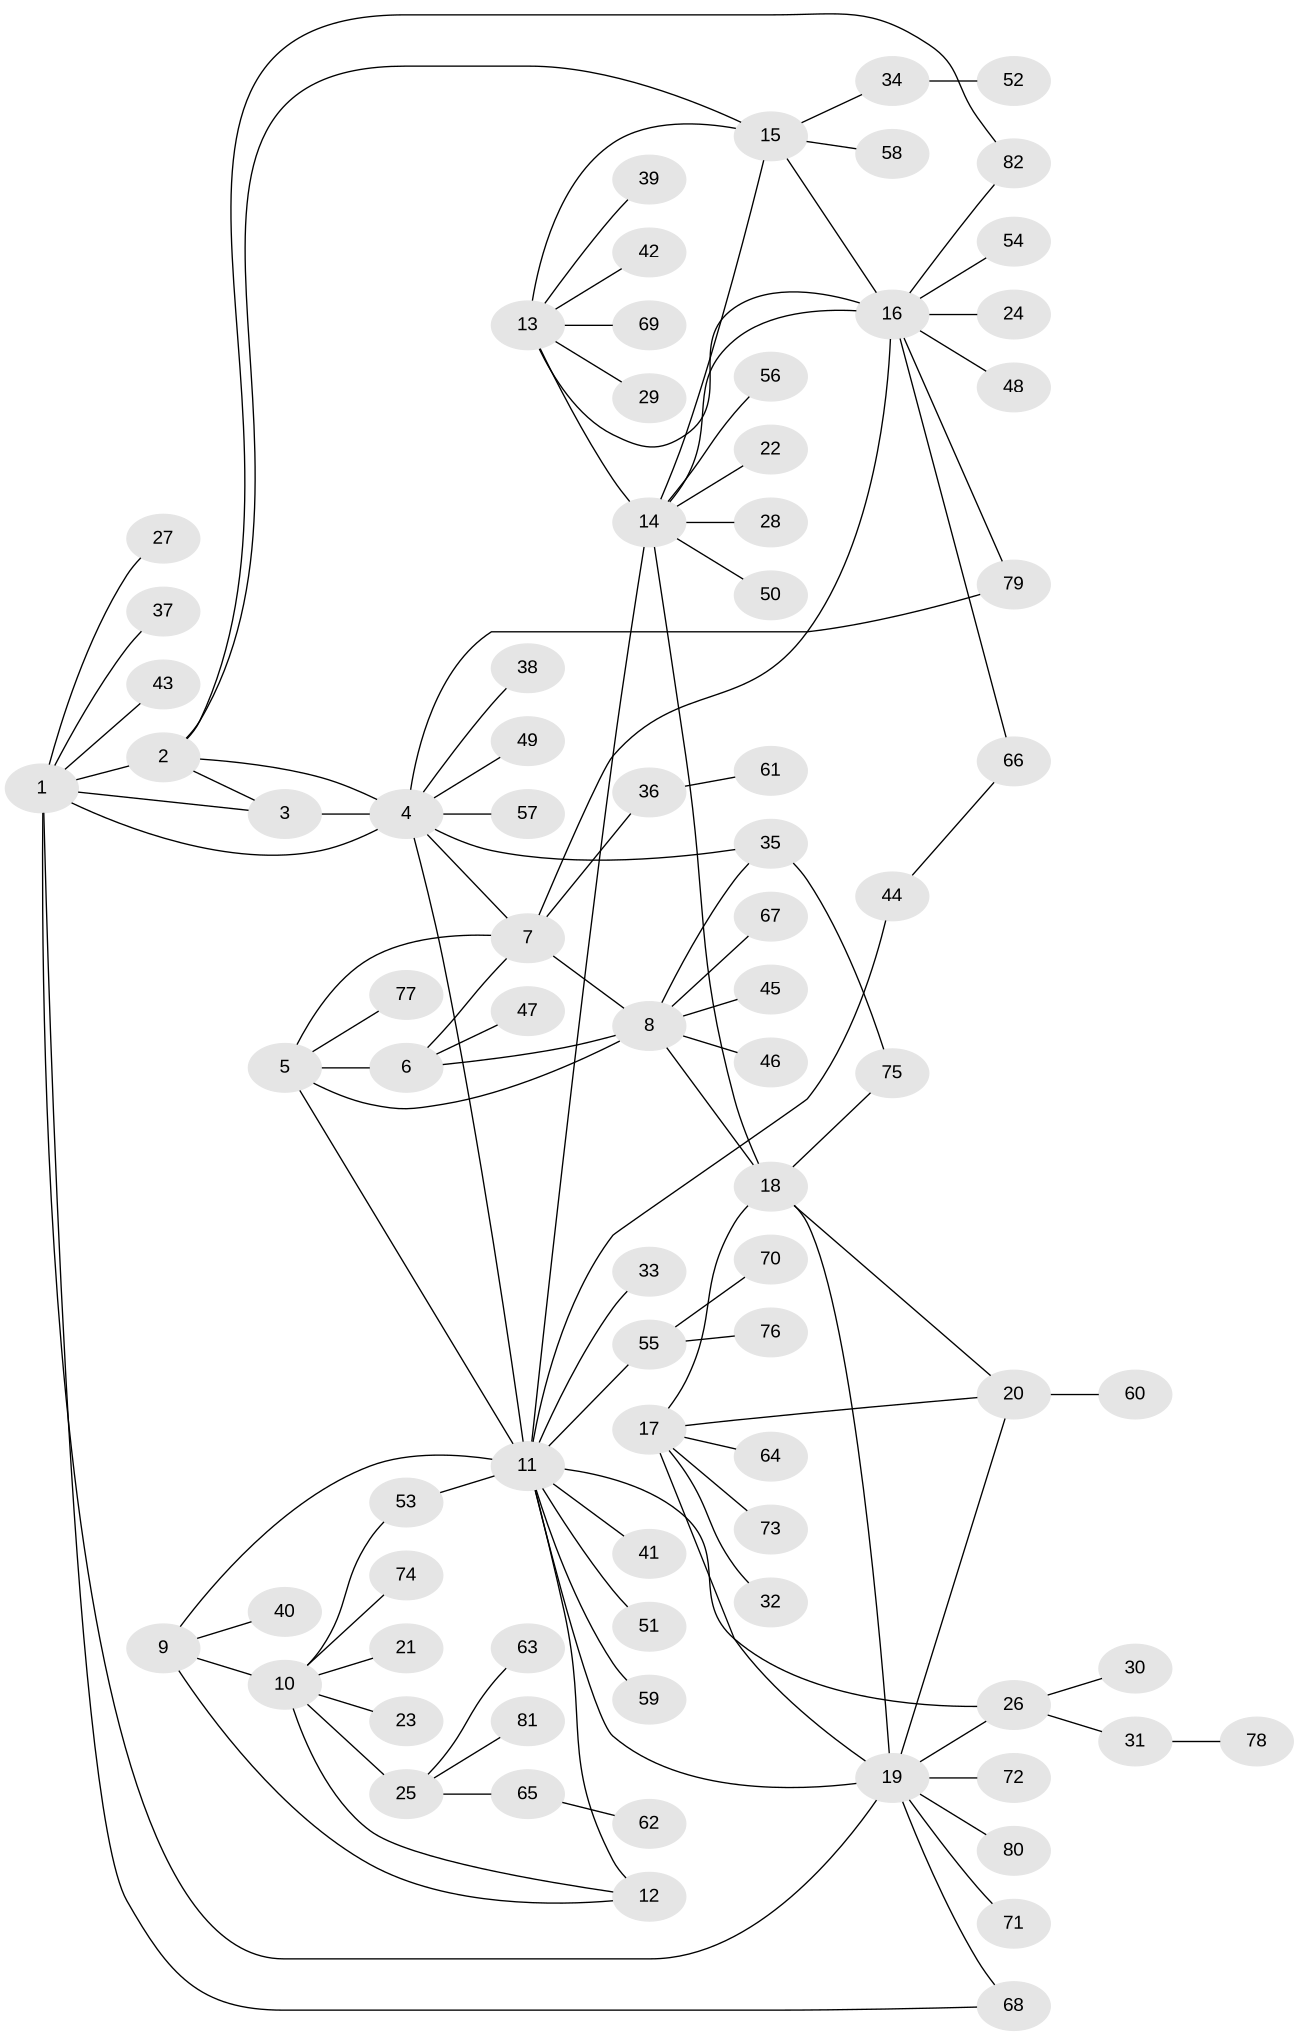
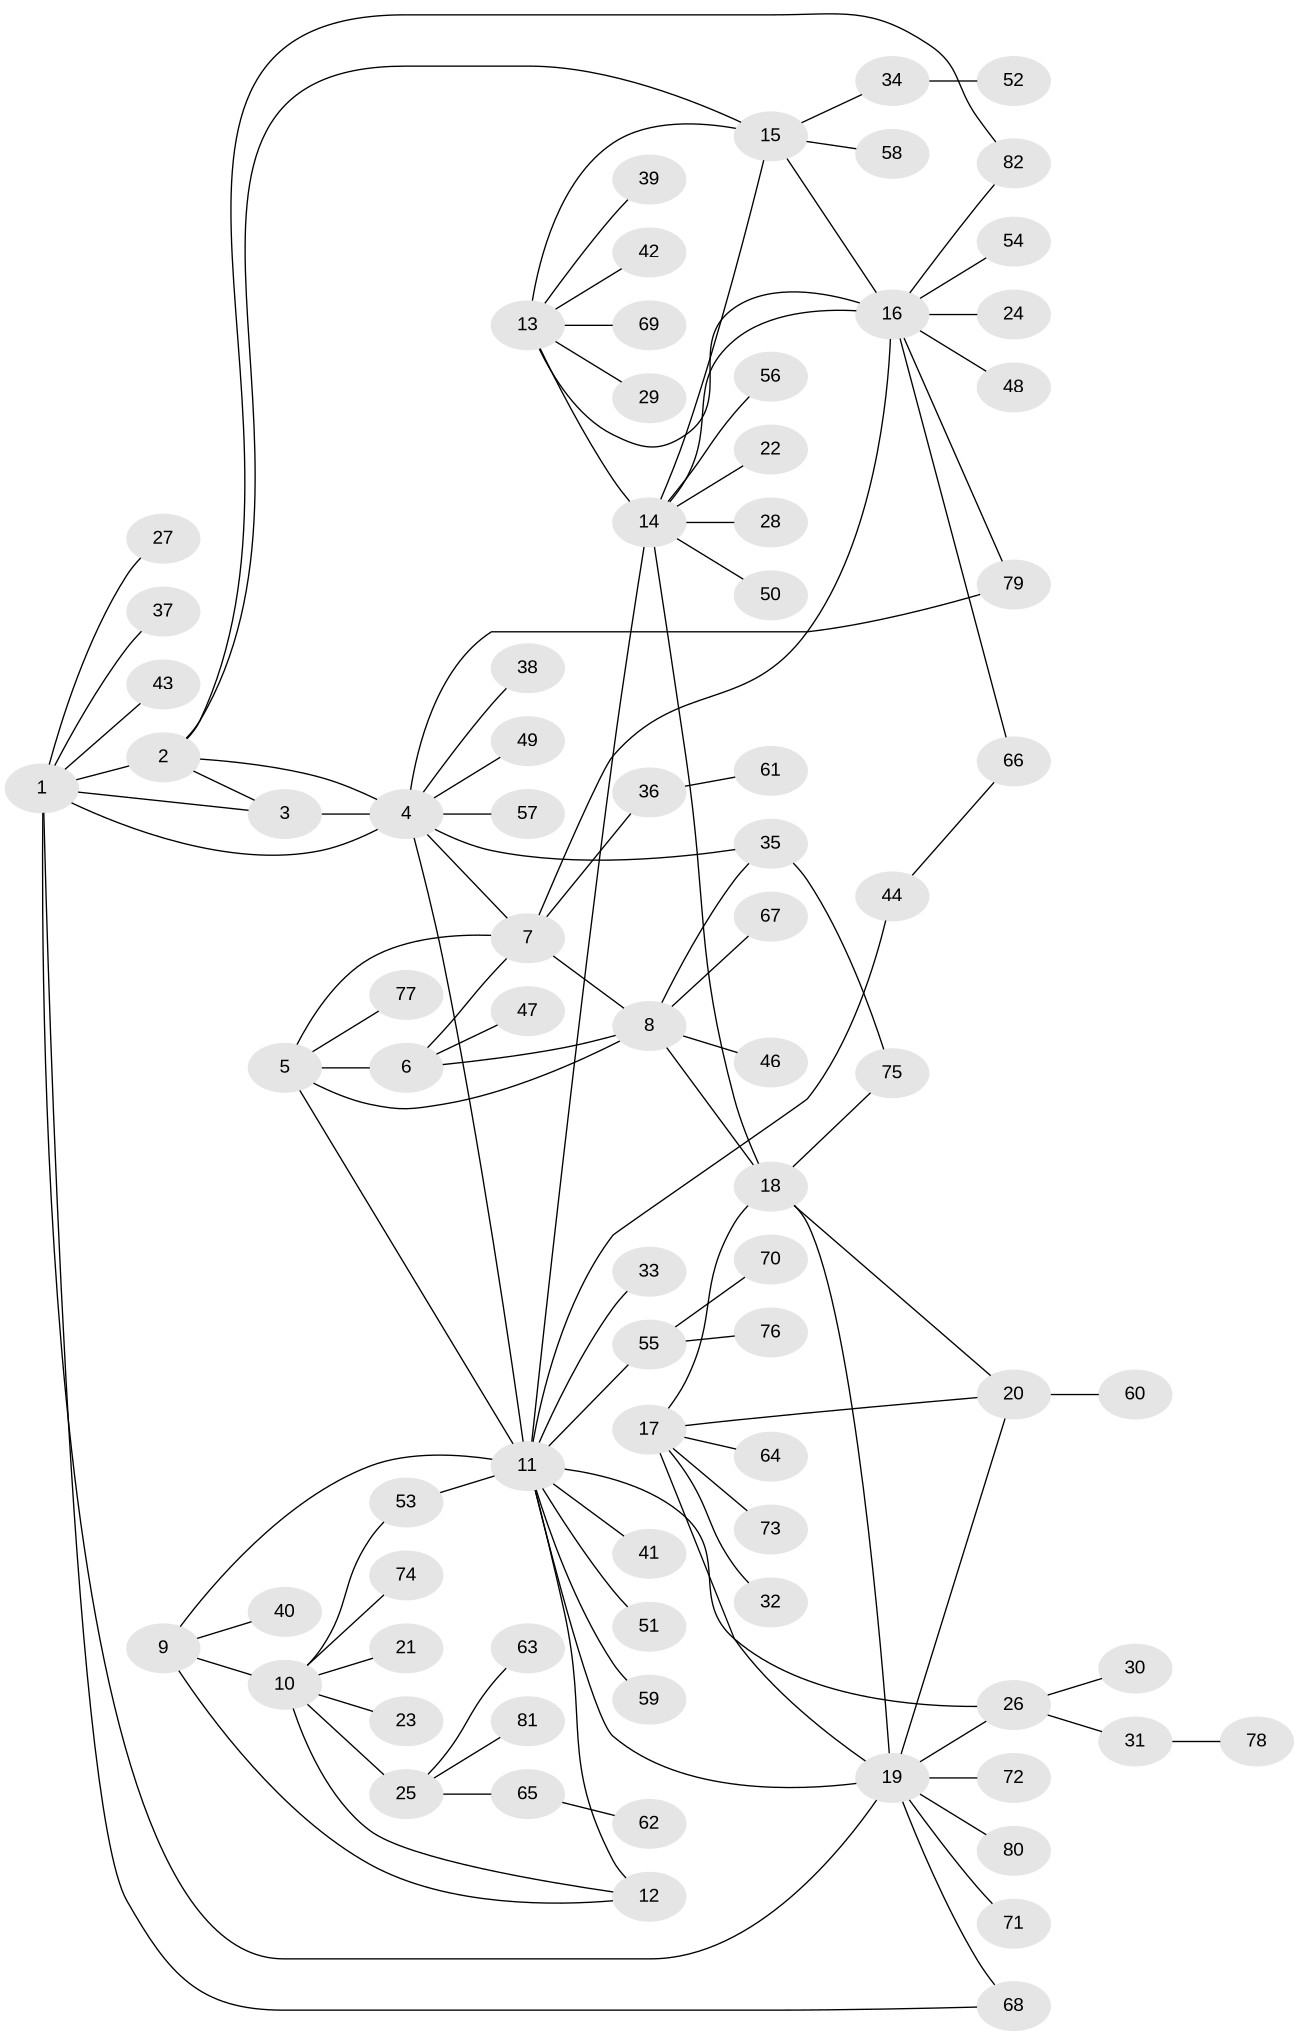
(771, 990) -> none
